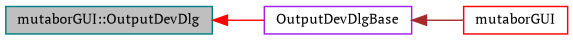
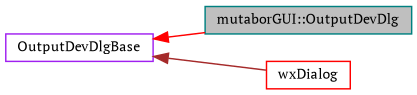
(246, 20) -> (187, 35)
(516, 20) -> (308, 75)
